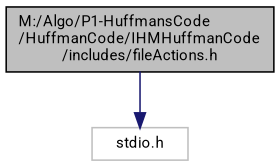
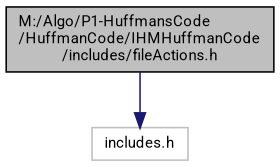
(140, 144) -> (140, 144)
